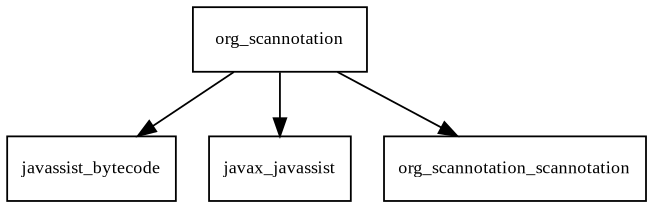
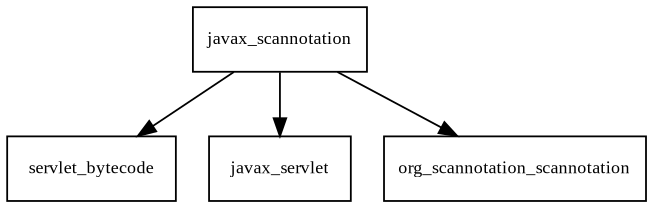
(280, 39) -> (280, 39)
(92, 169) -> (92, 169)
(280, 169) -> (280, 169)
